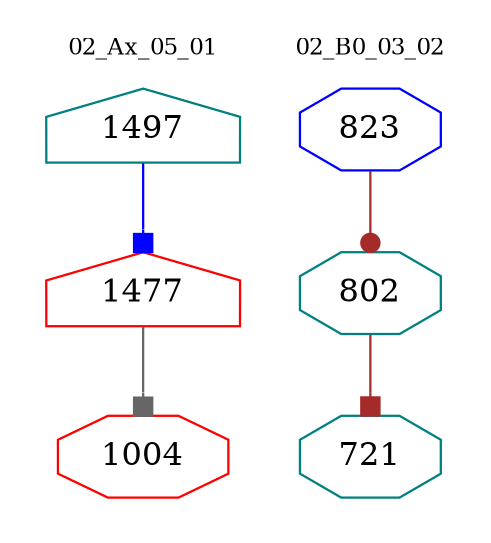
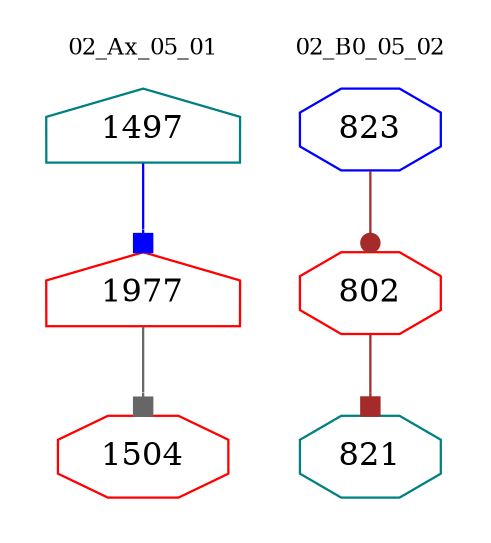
(370, 49) -> (370, 49)
(143, 293) -> (143, 293)
(370, 293) -> (370, 293)
(143, 457) -> (143, 457)
(370, 457) -> (370, 457)
